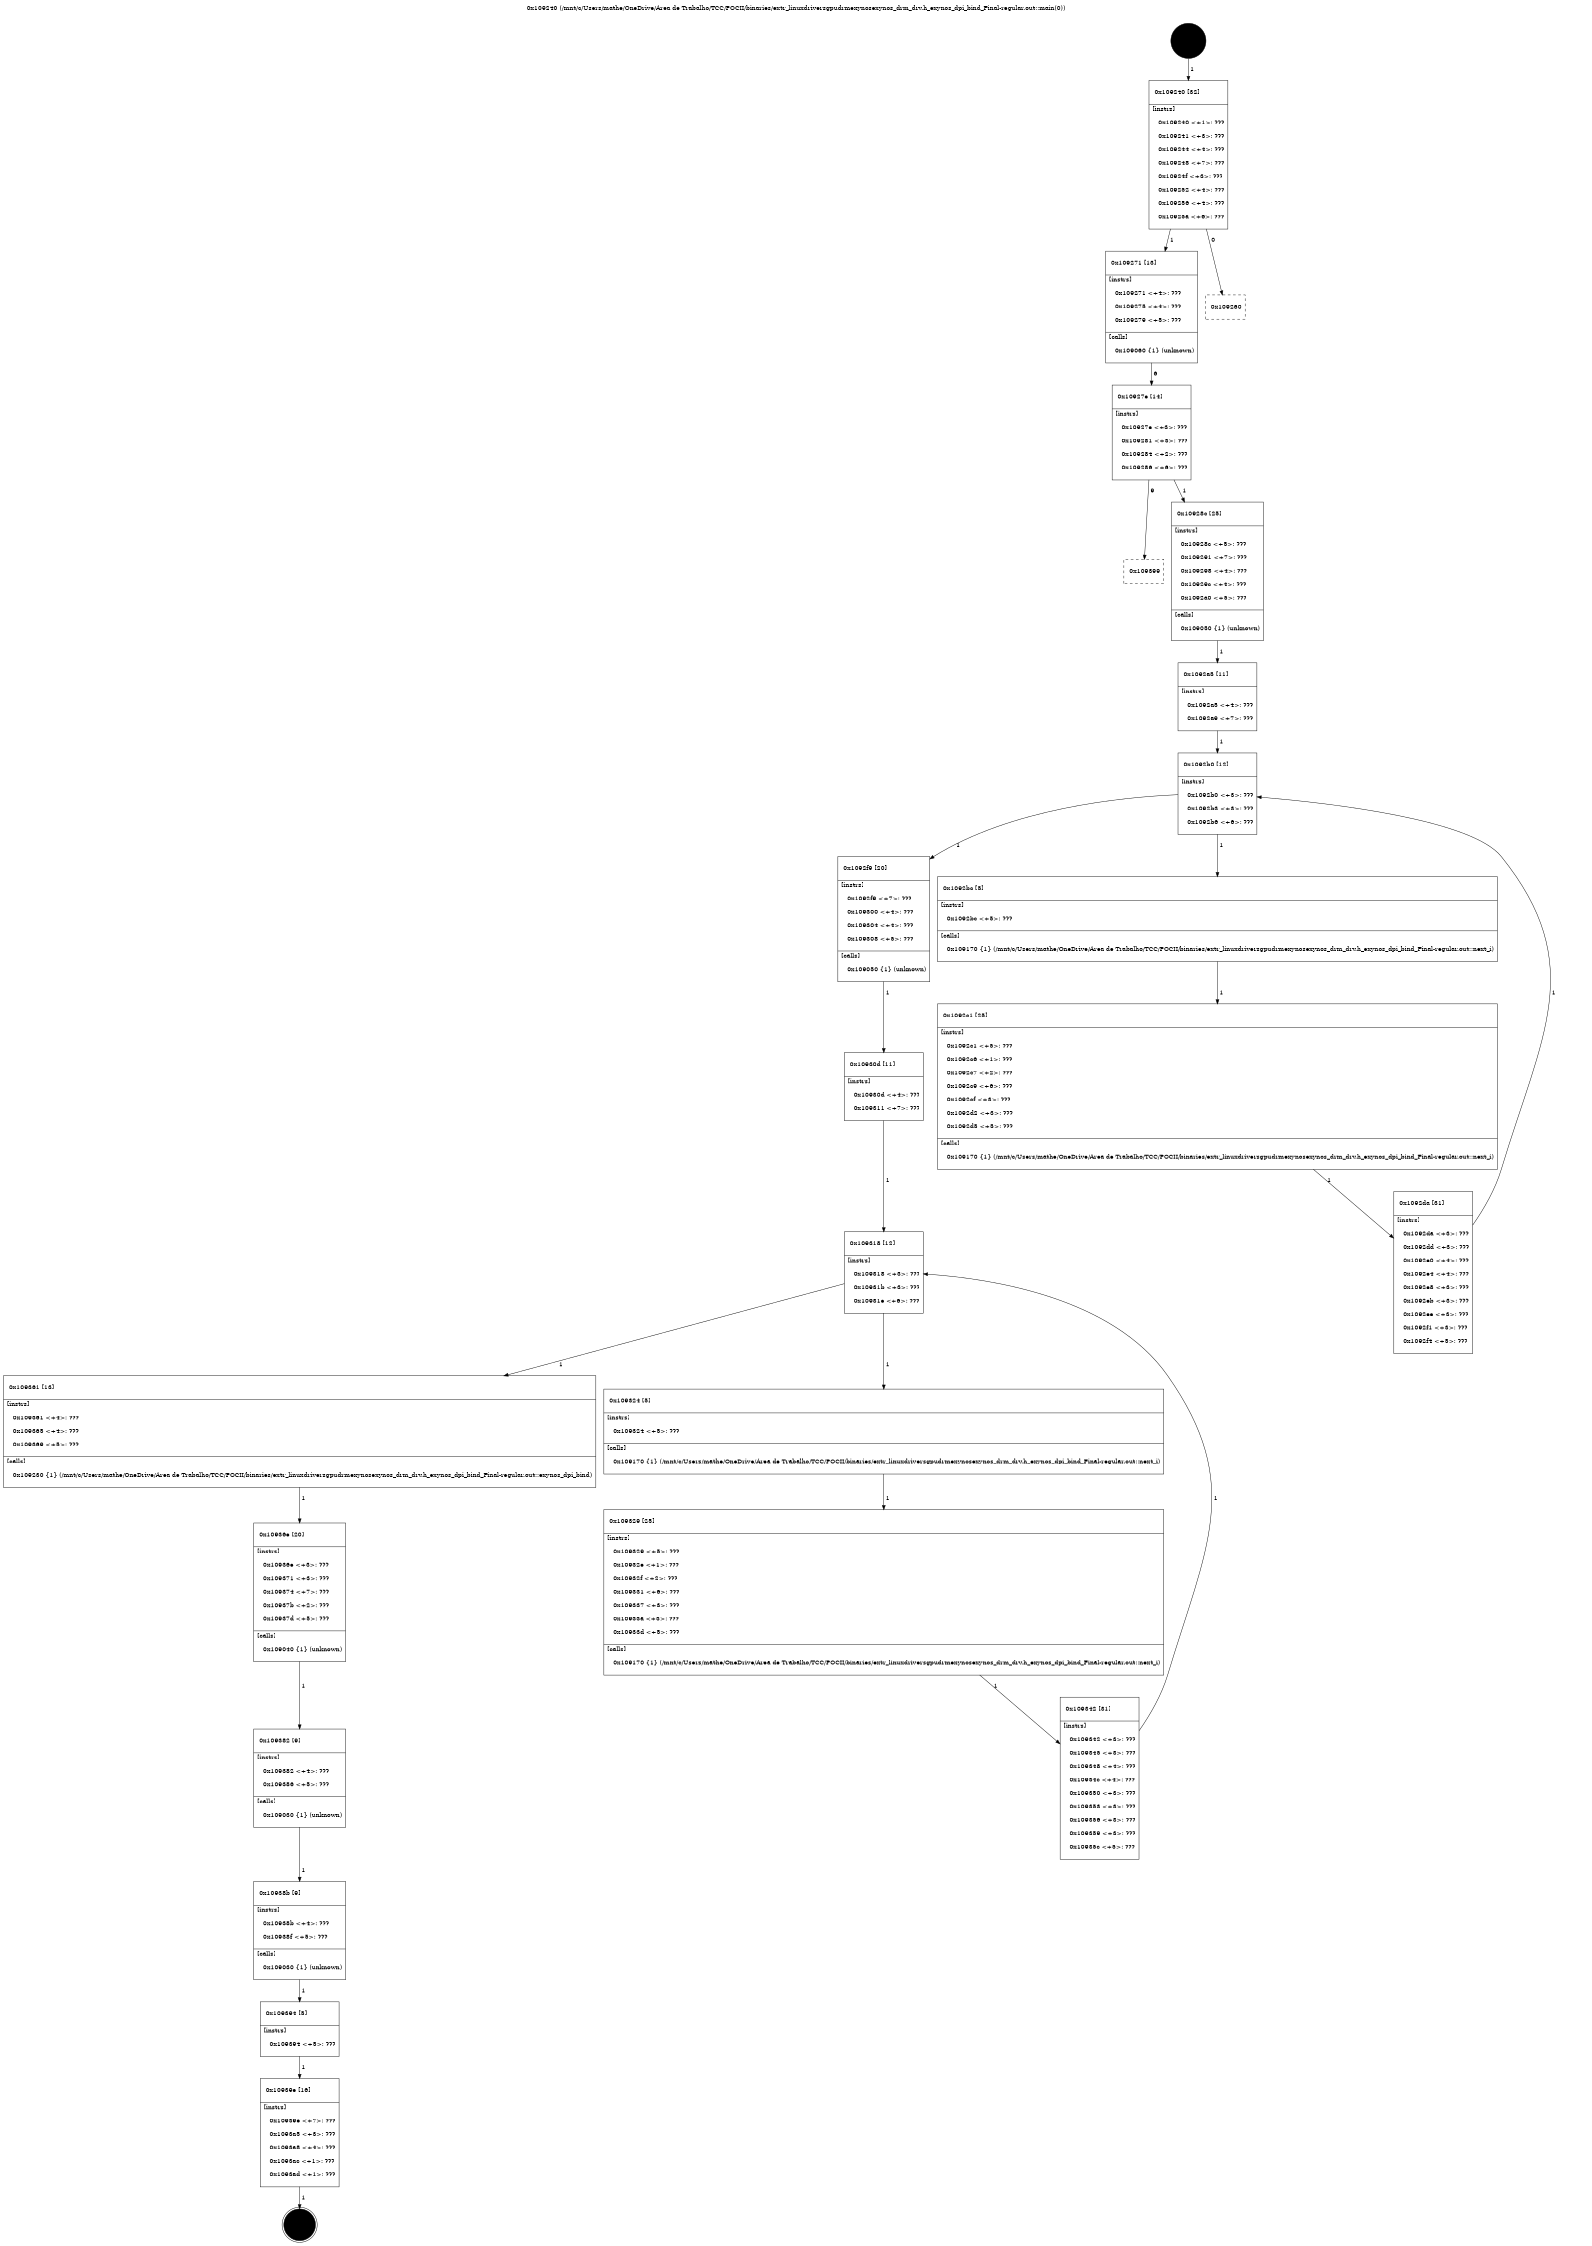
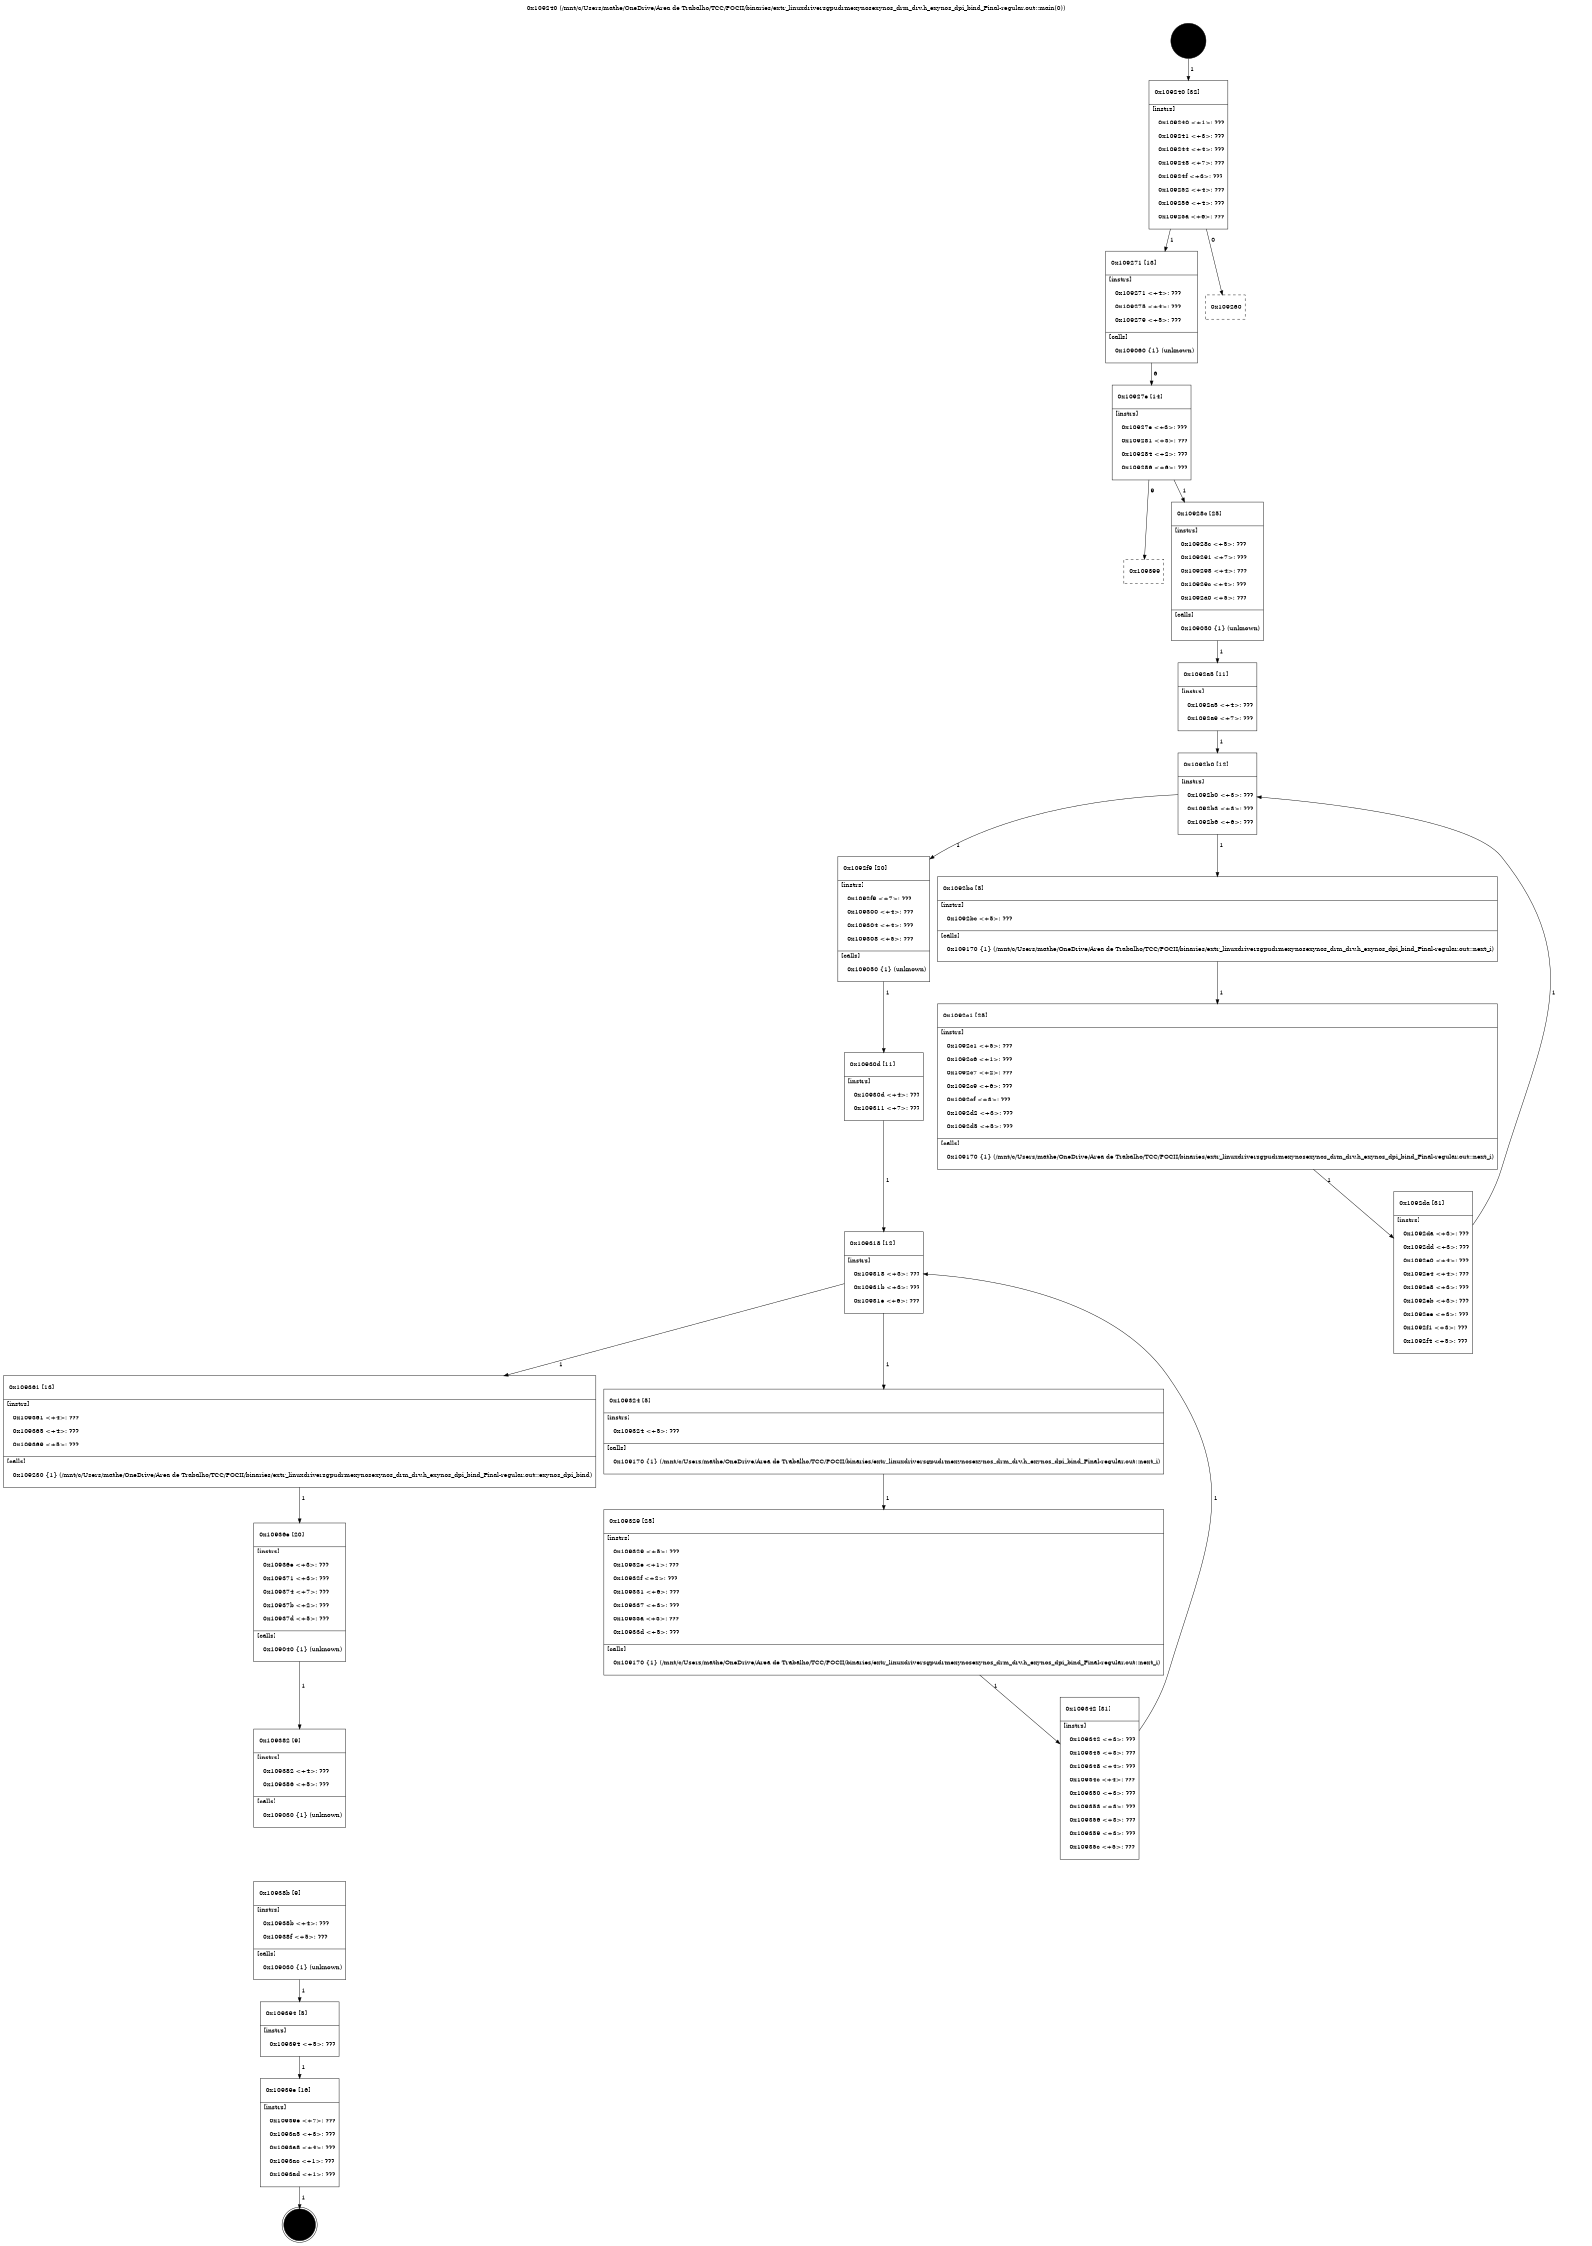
(300, 1852) -> none
